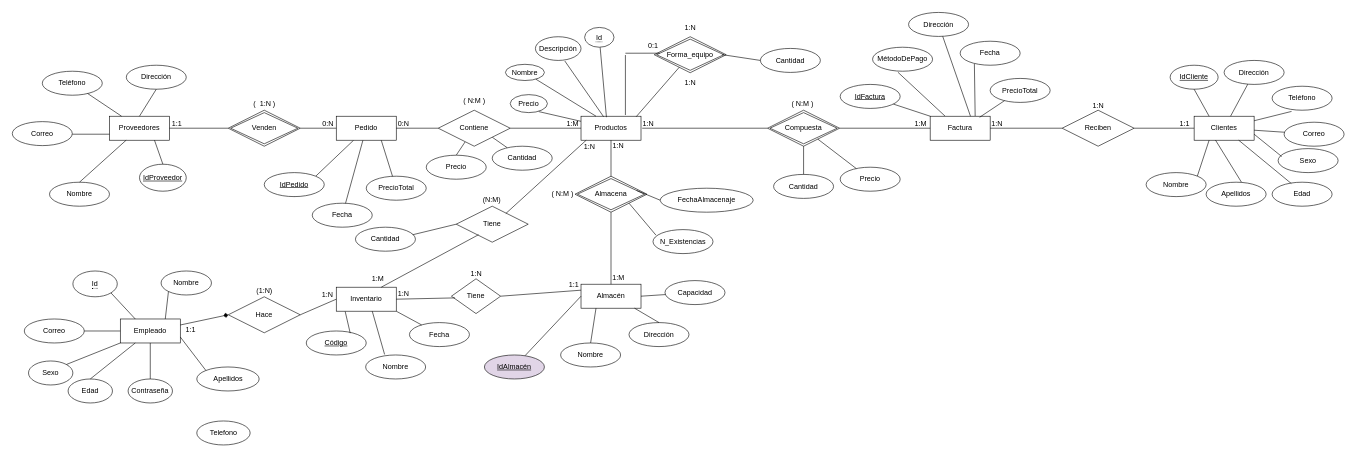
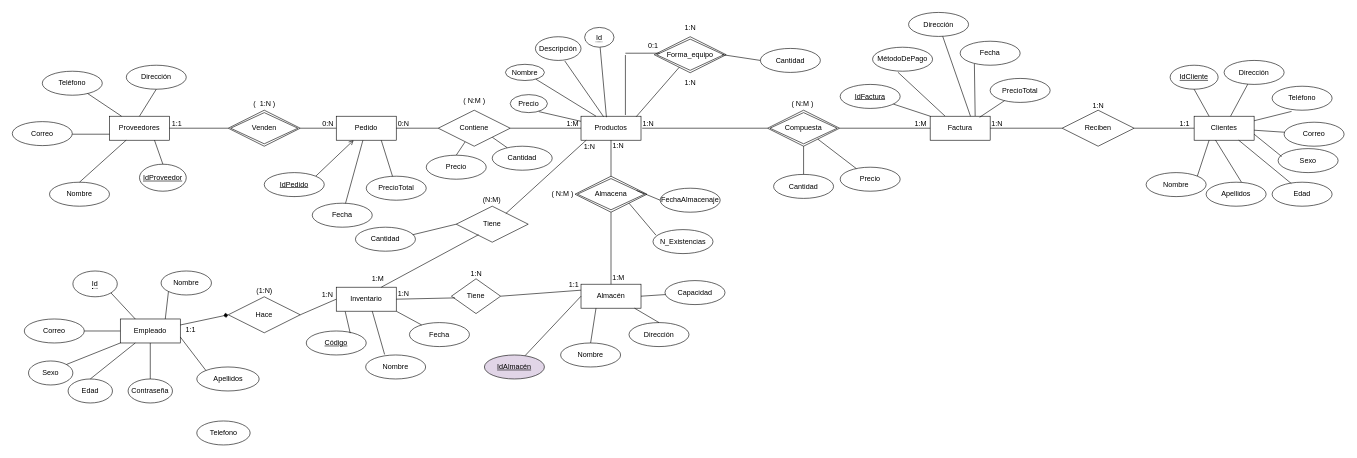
(351, 143) -> (351, 143)
(707, 200) -> (690, 200)
